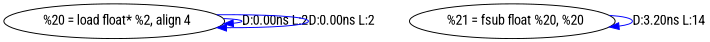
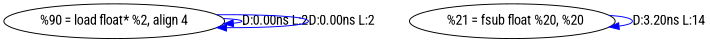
(114, 21) -> (114, 21)
